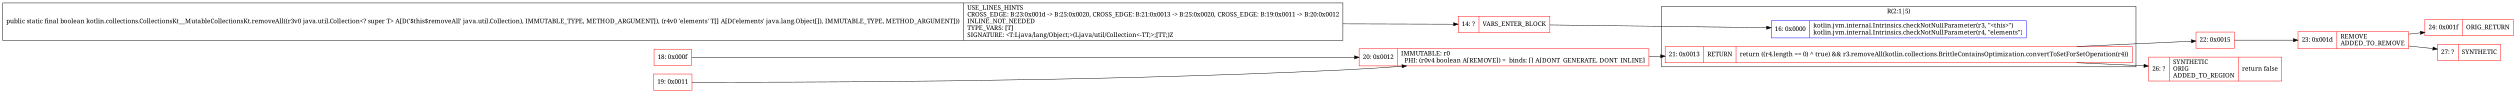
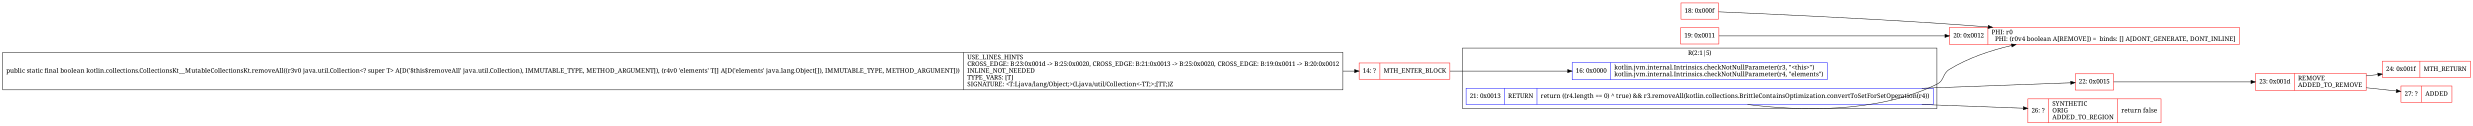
(1514, 24) -> (1415, 71)
(2488, 27) -> (2445, 69)
(2479, 52) -> (2437, 94)
(1426, 54) -> (2003, 32)
(1899, 55) -> (1700, 96)
(1655, 56) -> (1887, 101)
